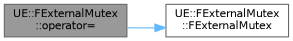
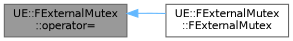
(141, 28) -> (152, 13)
